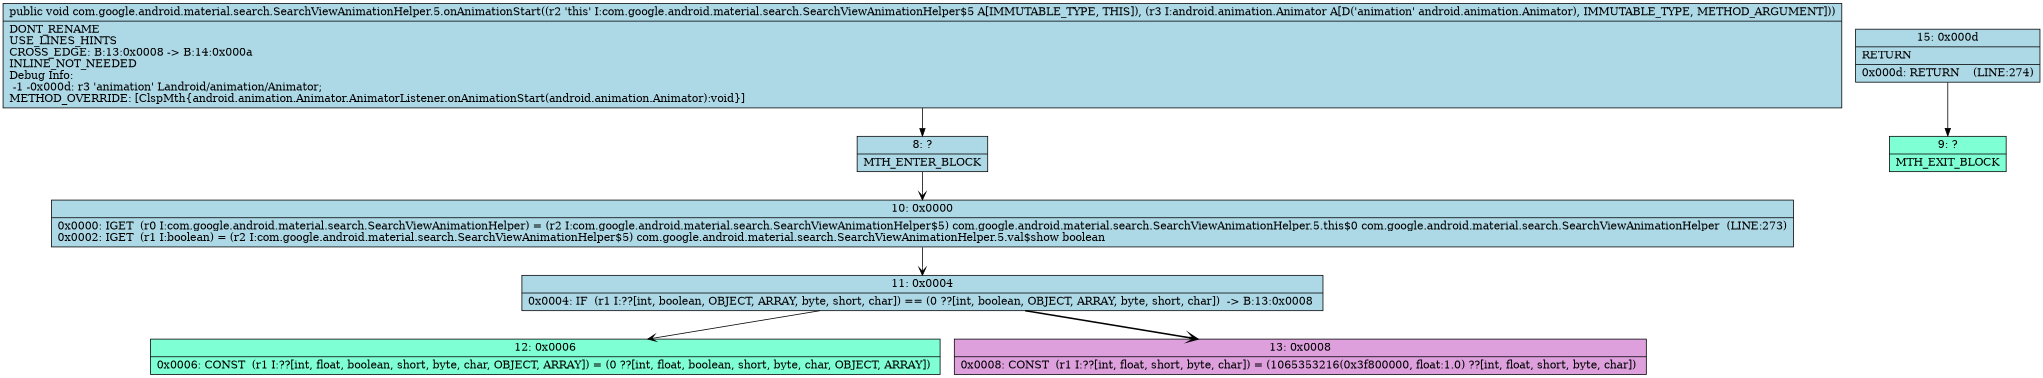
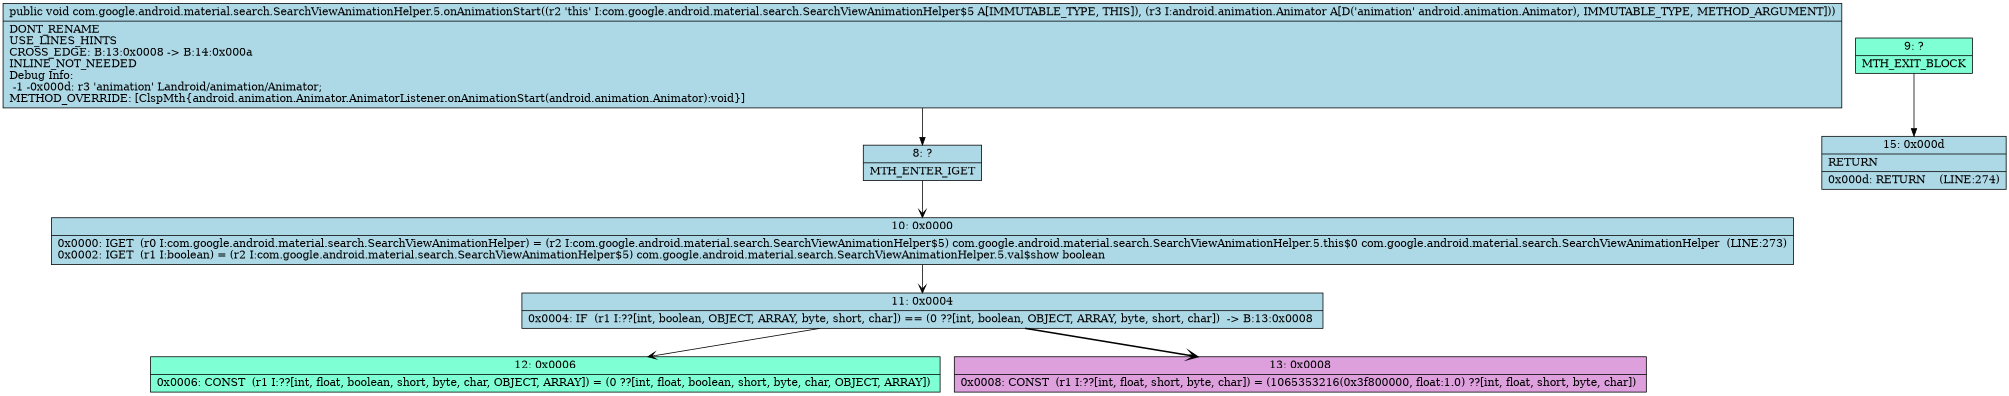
(1948, 105) -> (1914, 101)
(922, 162) -> (922, 171)
